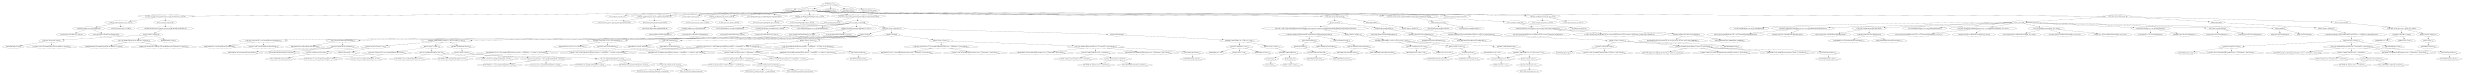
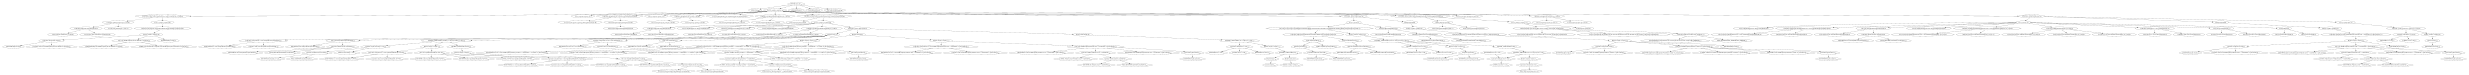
none -> (271, 59)
